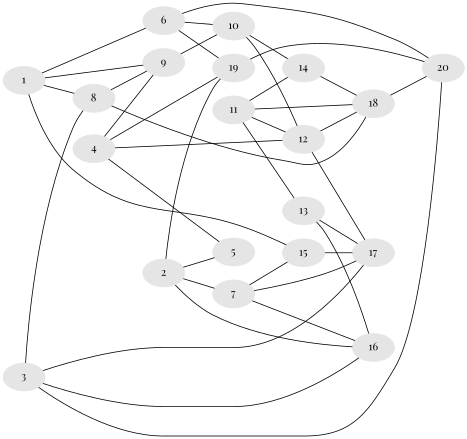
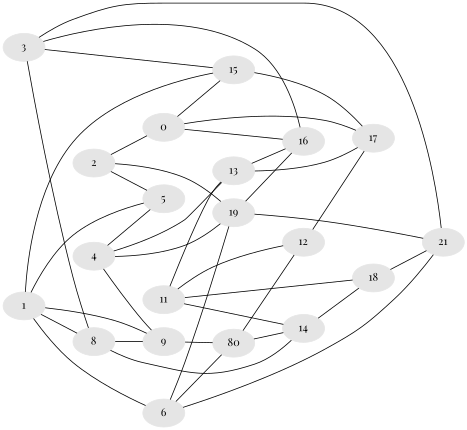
(234, 26) -> (234, 343)
(443, 68) -> (443, 242)
(339, 122) -> none
(199, 144) -> (174, 226)
(245, 153) -> (194, 373)
none -> (76, 233)
(234, 294) -> (164, 127)
(258, 332) -> (269, 177)
(216, 347) -> (129, 59)
